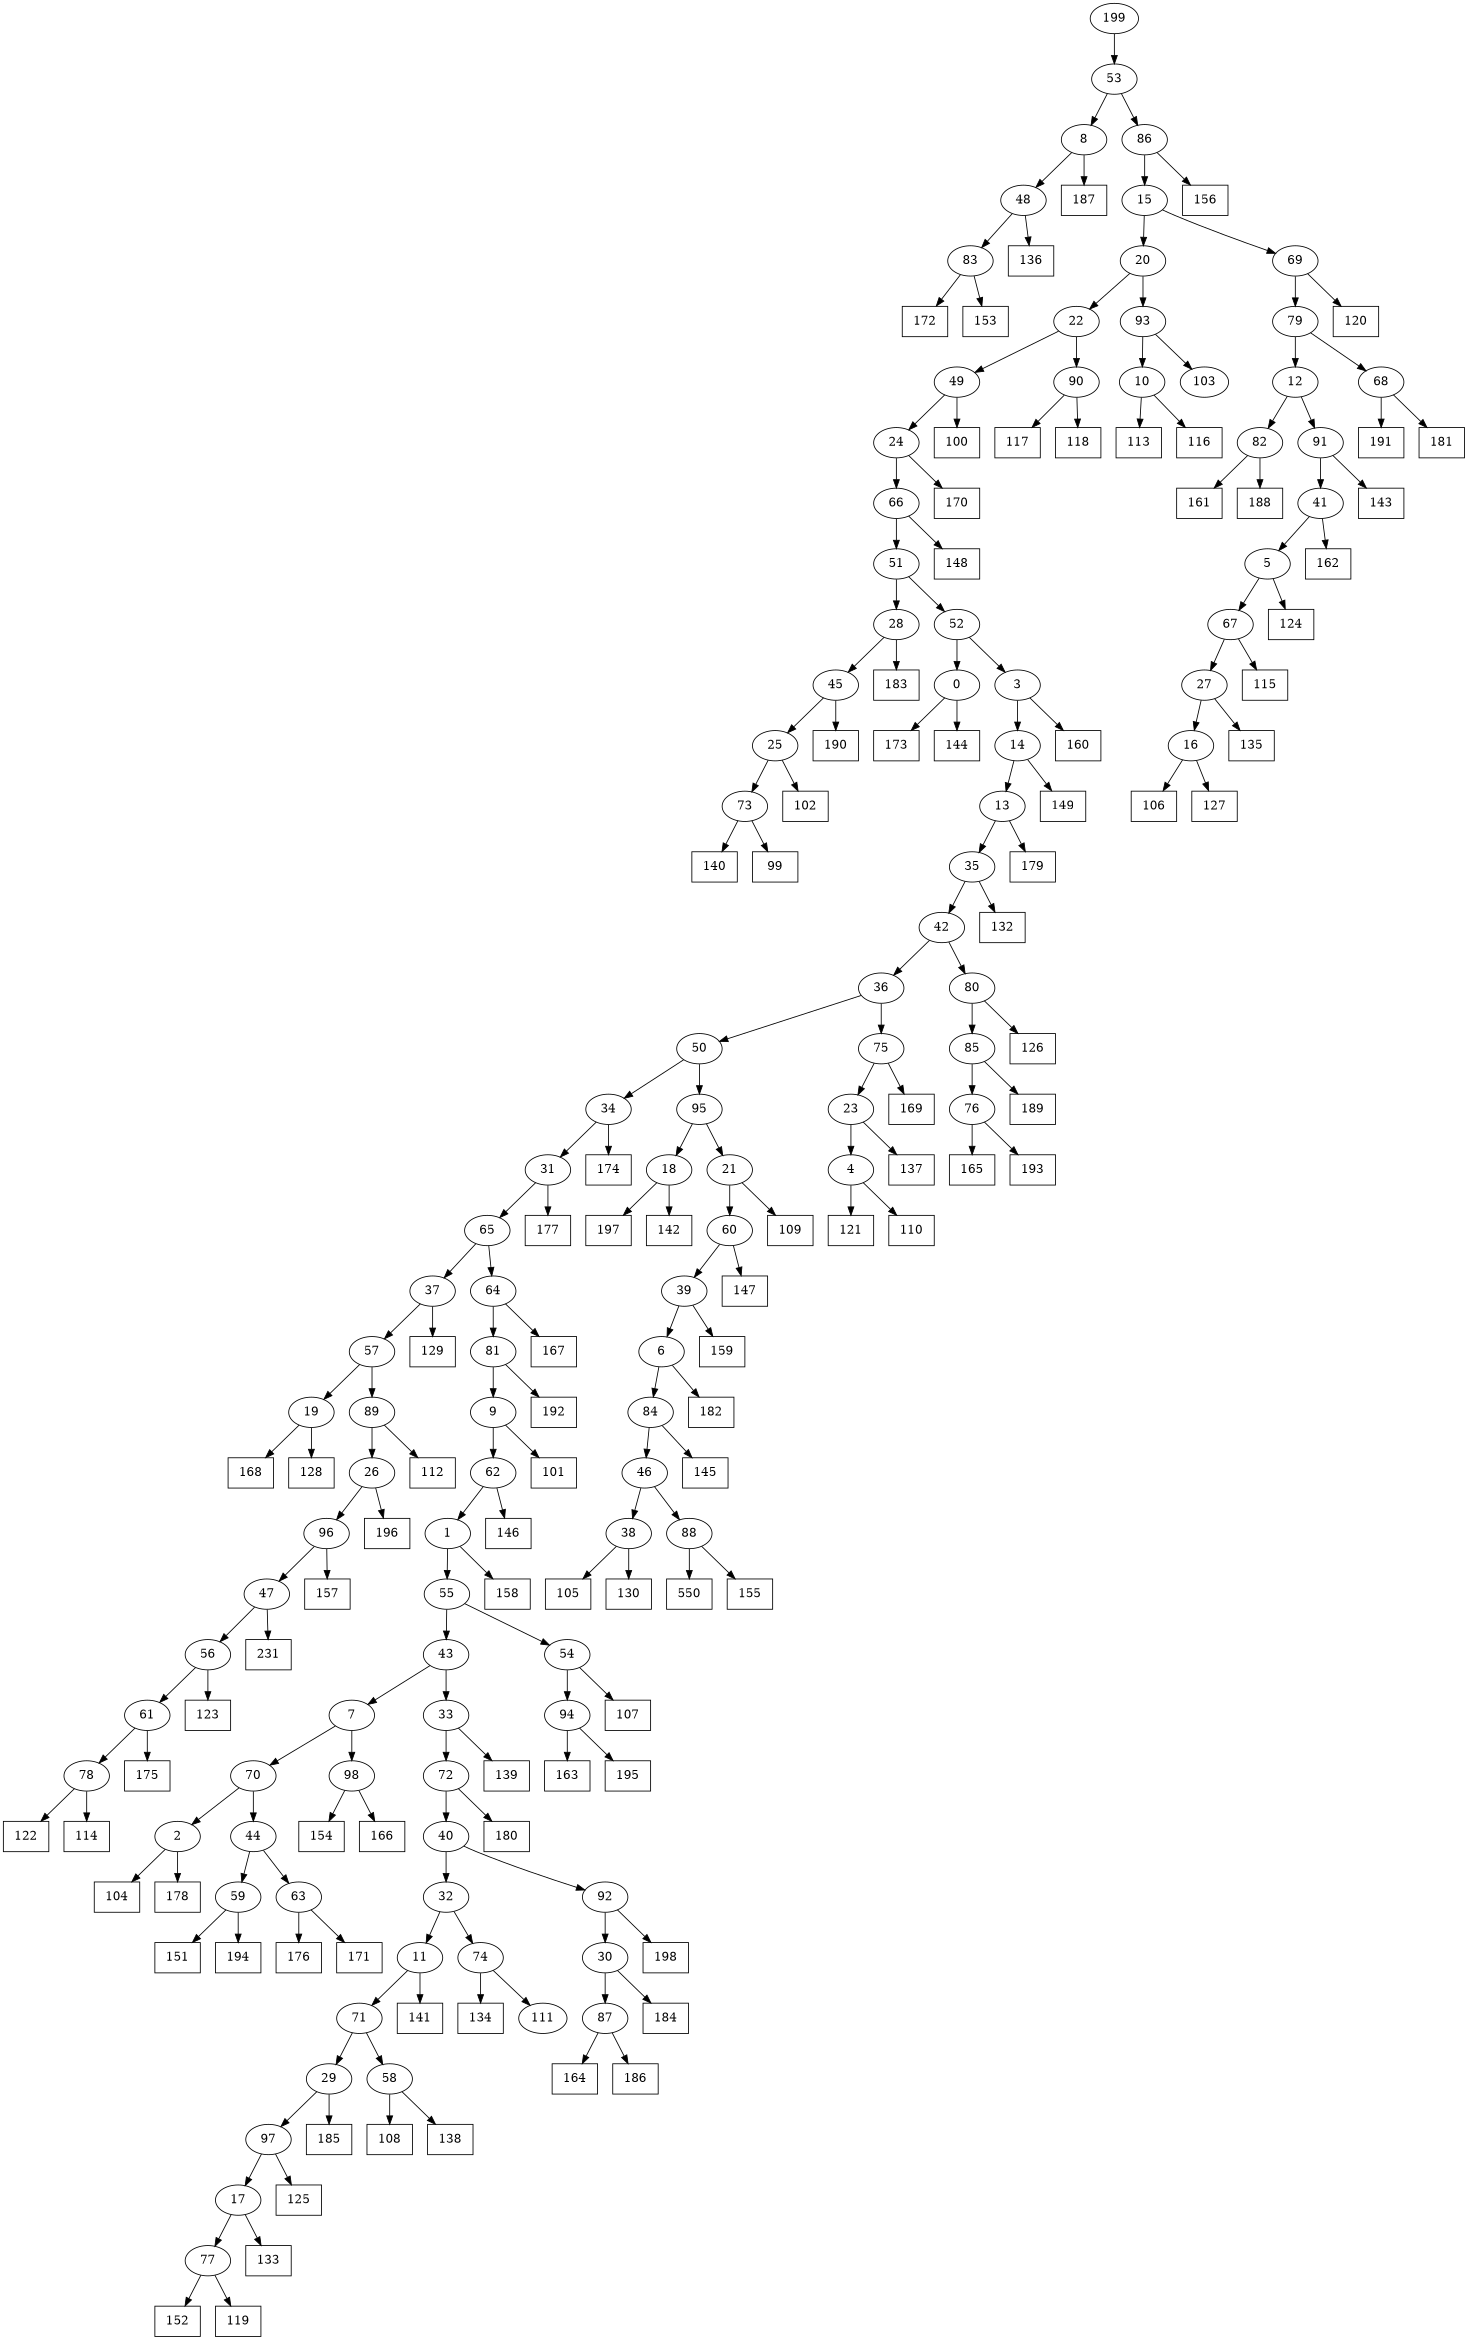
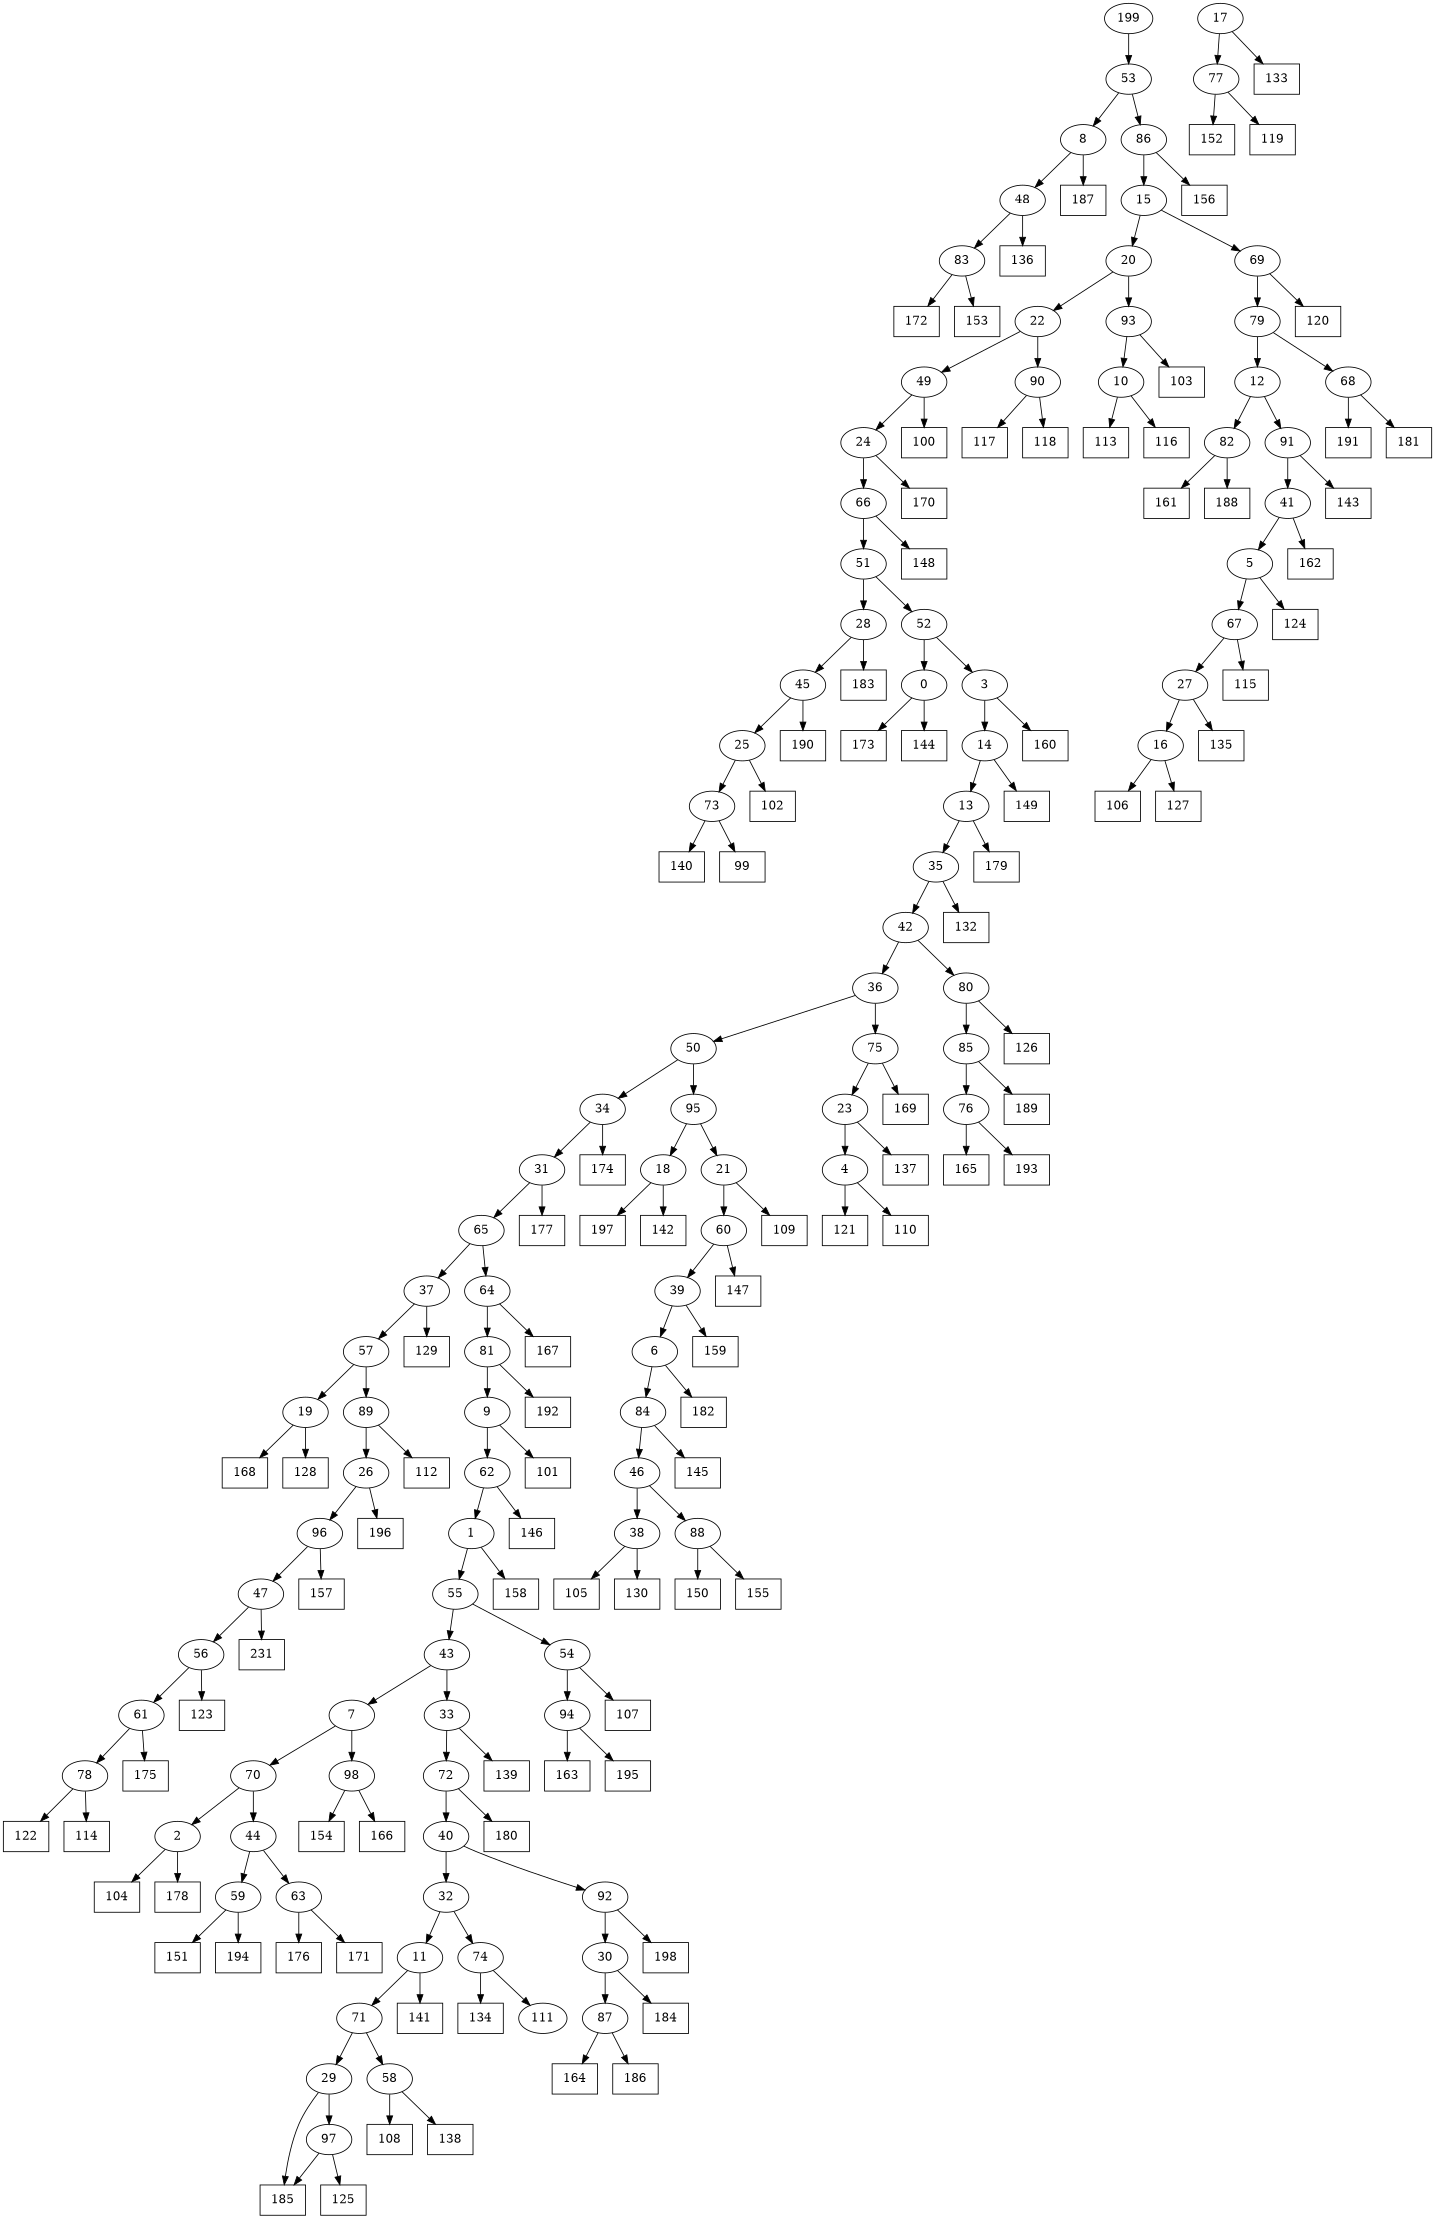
(1204, 382) -> (1182, 382)
(689, 1594) -> (698, 1594)
(255, 2166) -> (309, 2166)
